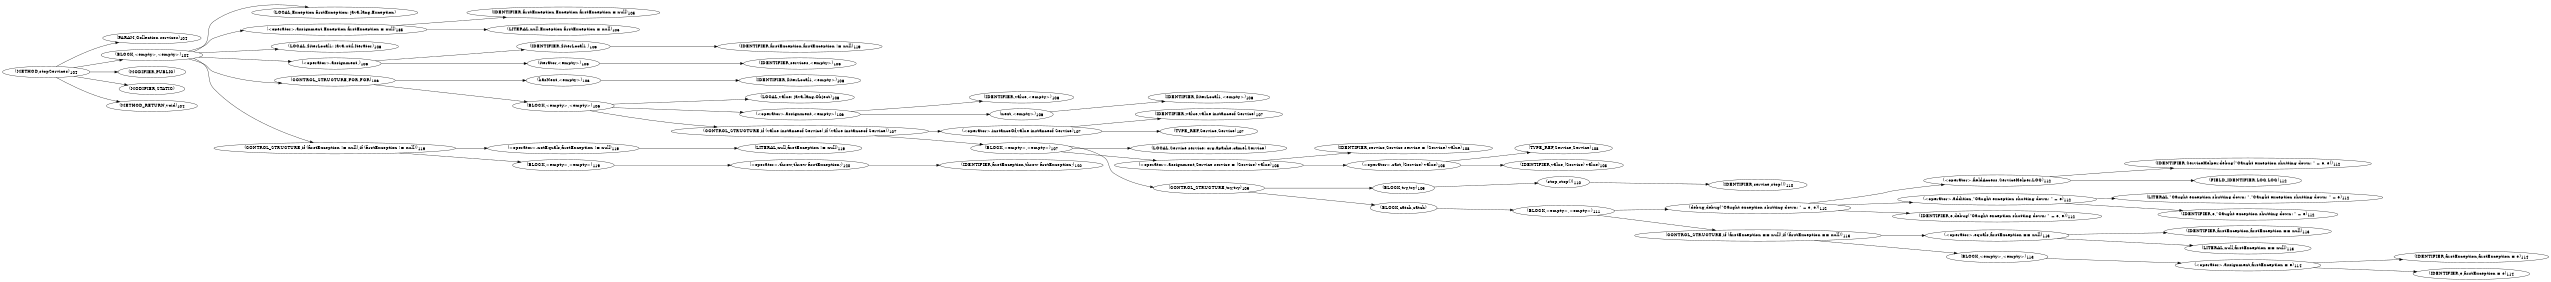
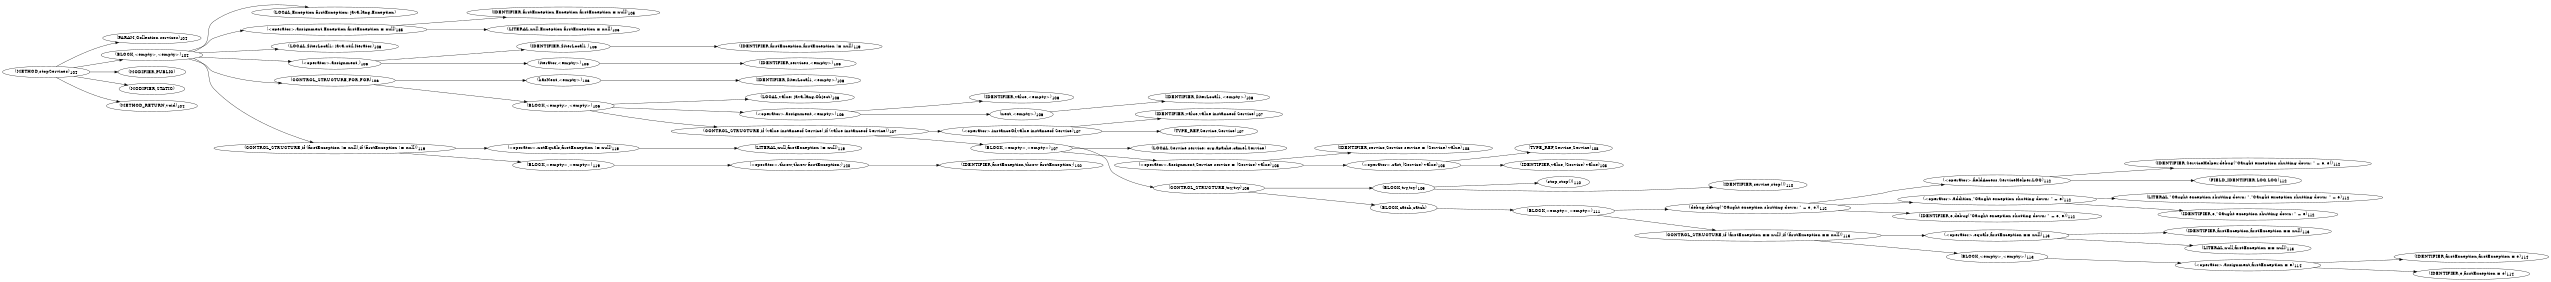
(1648, 183) -> (1572, 191)
